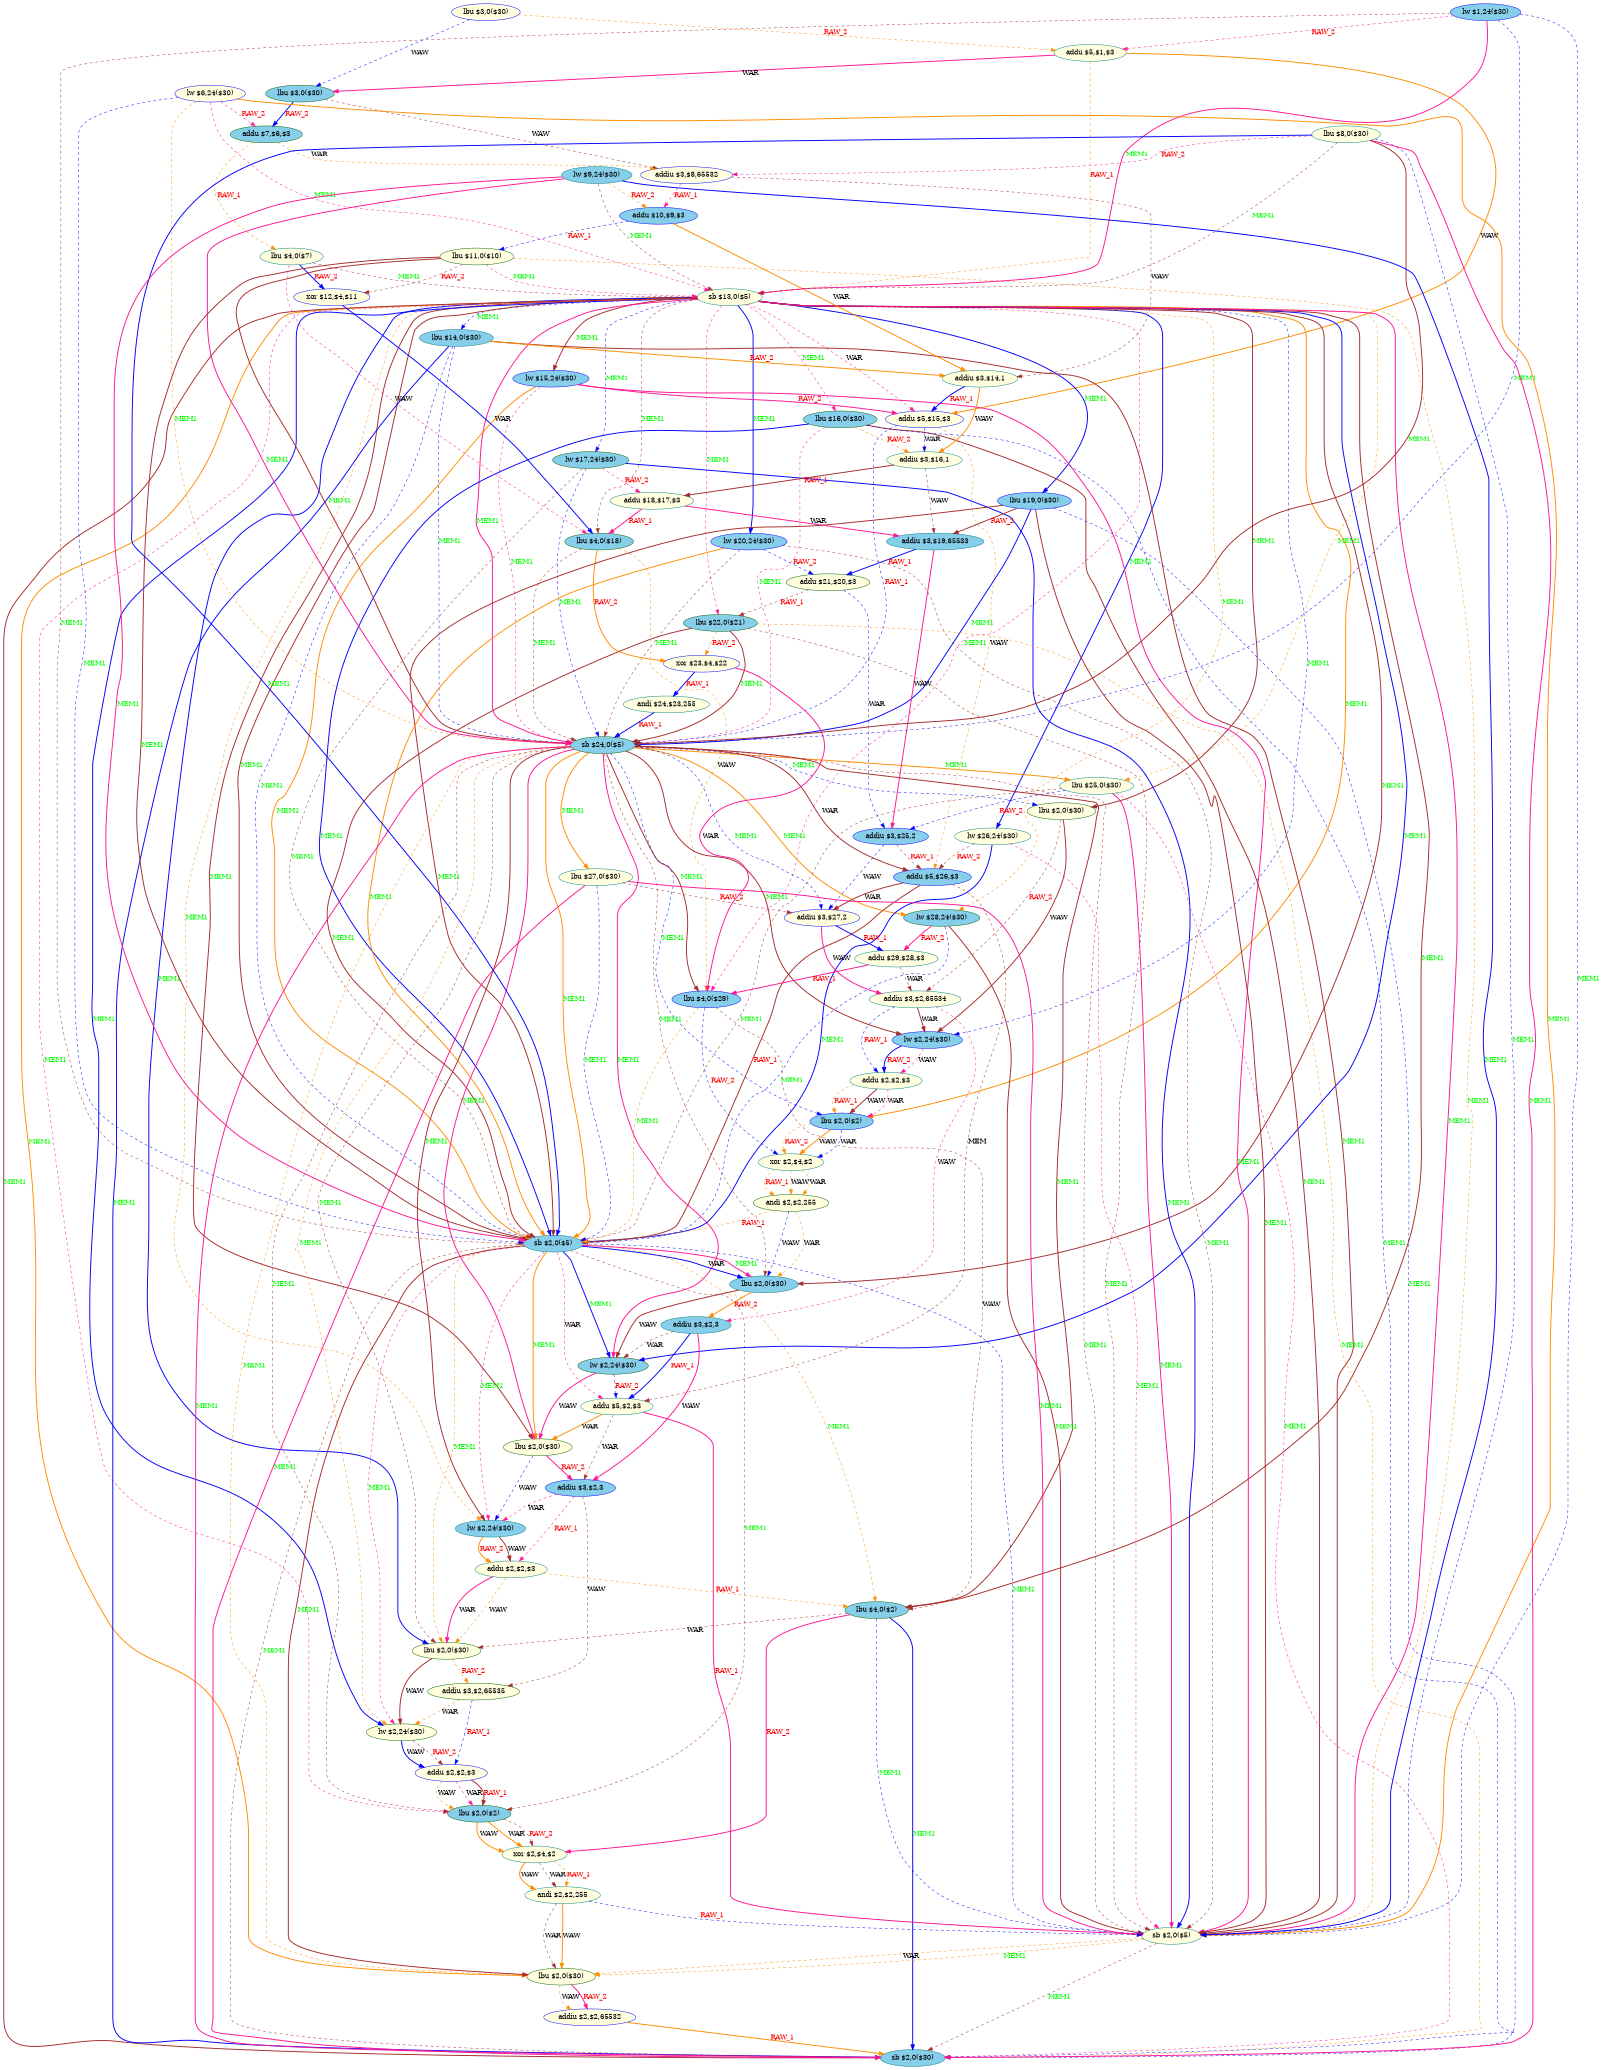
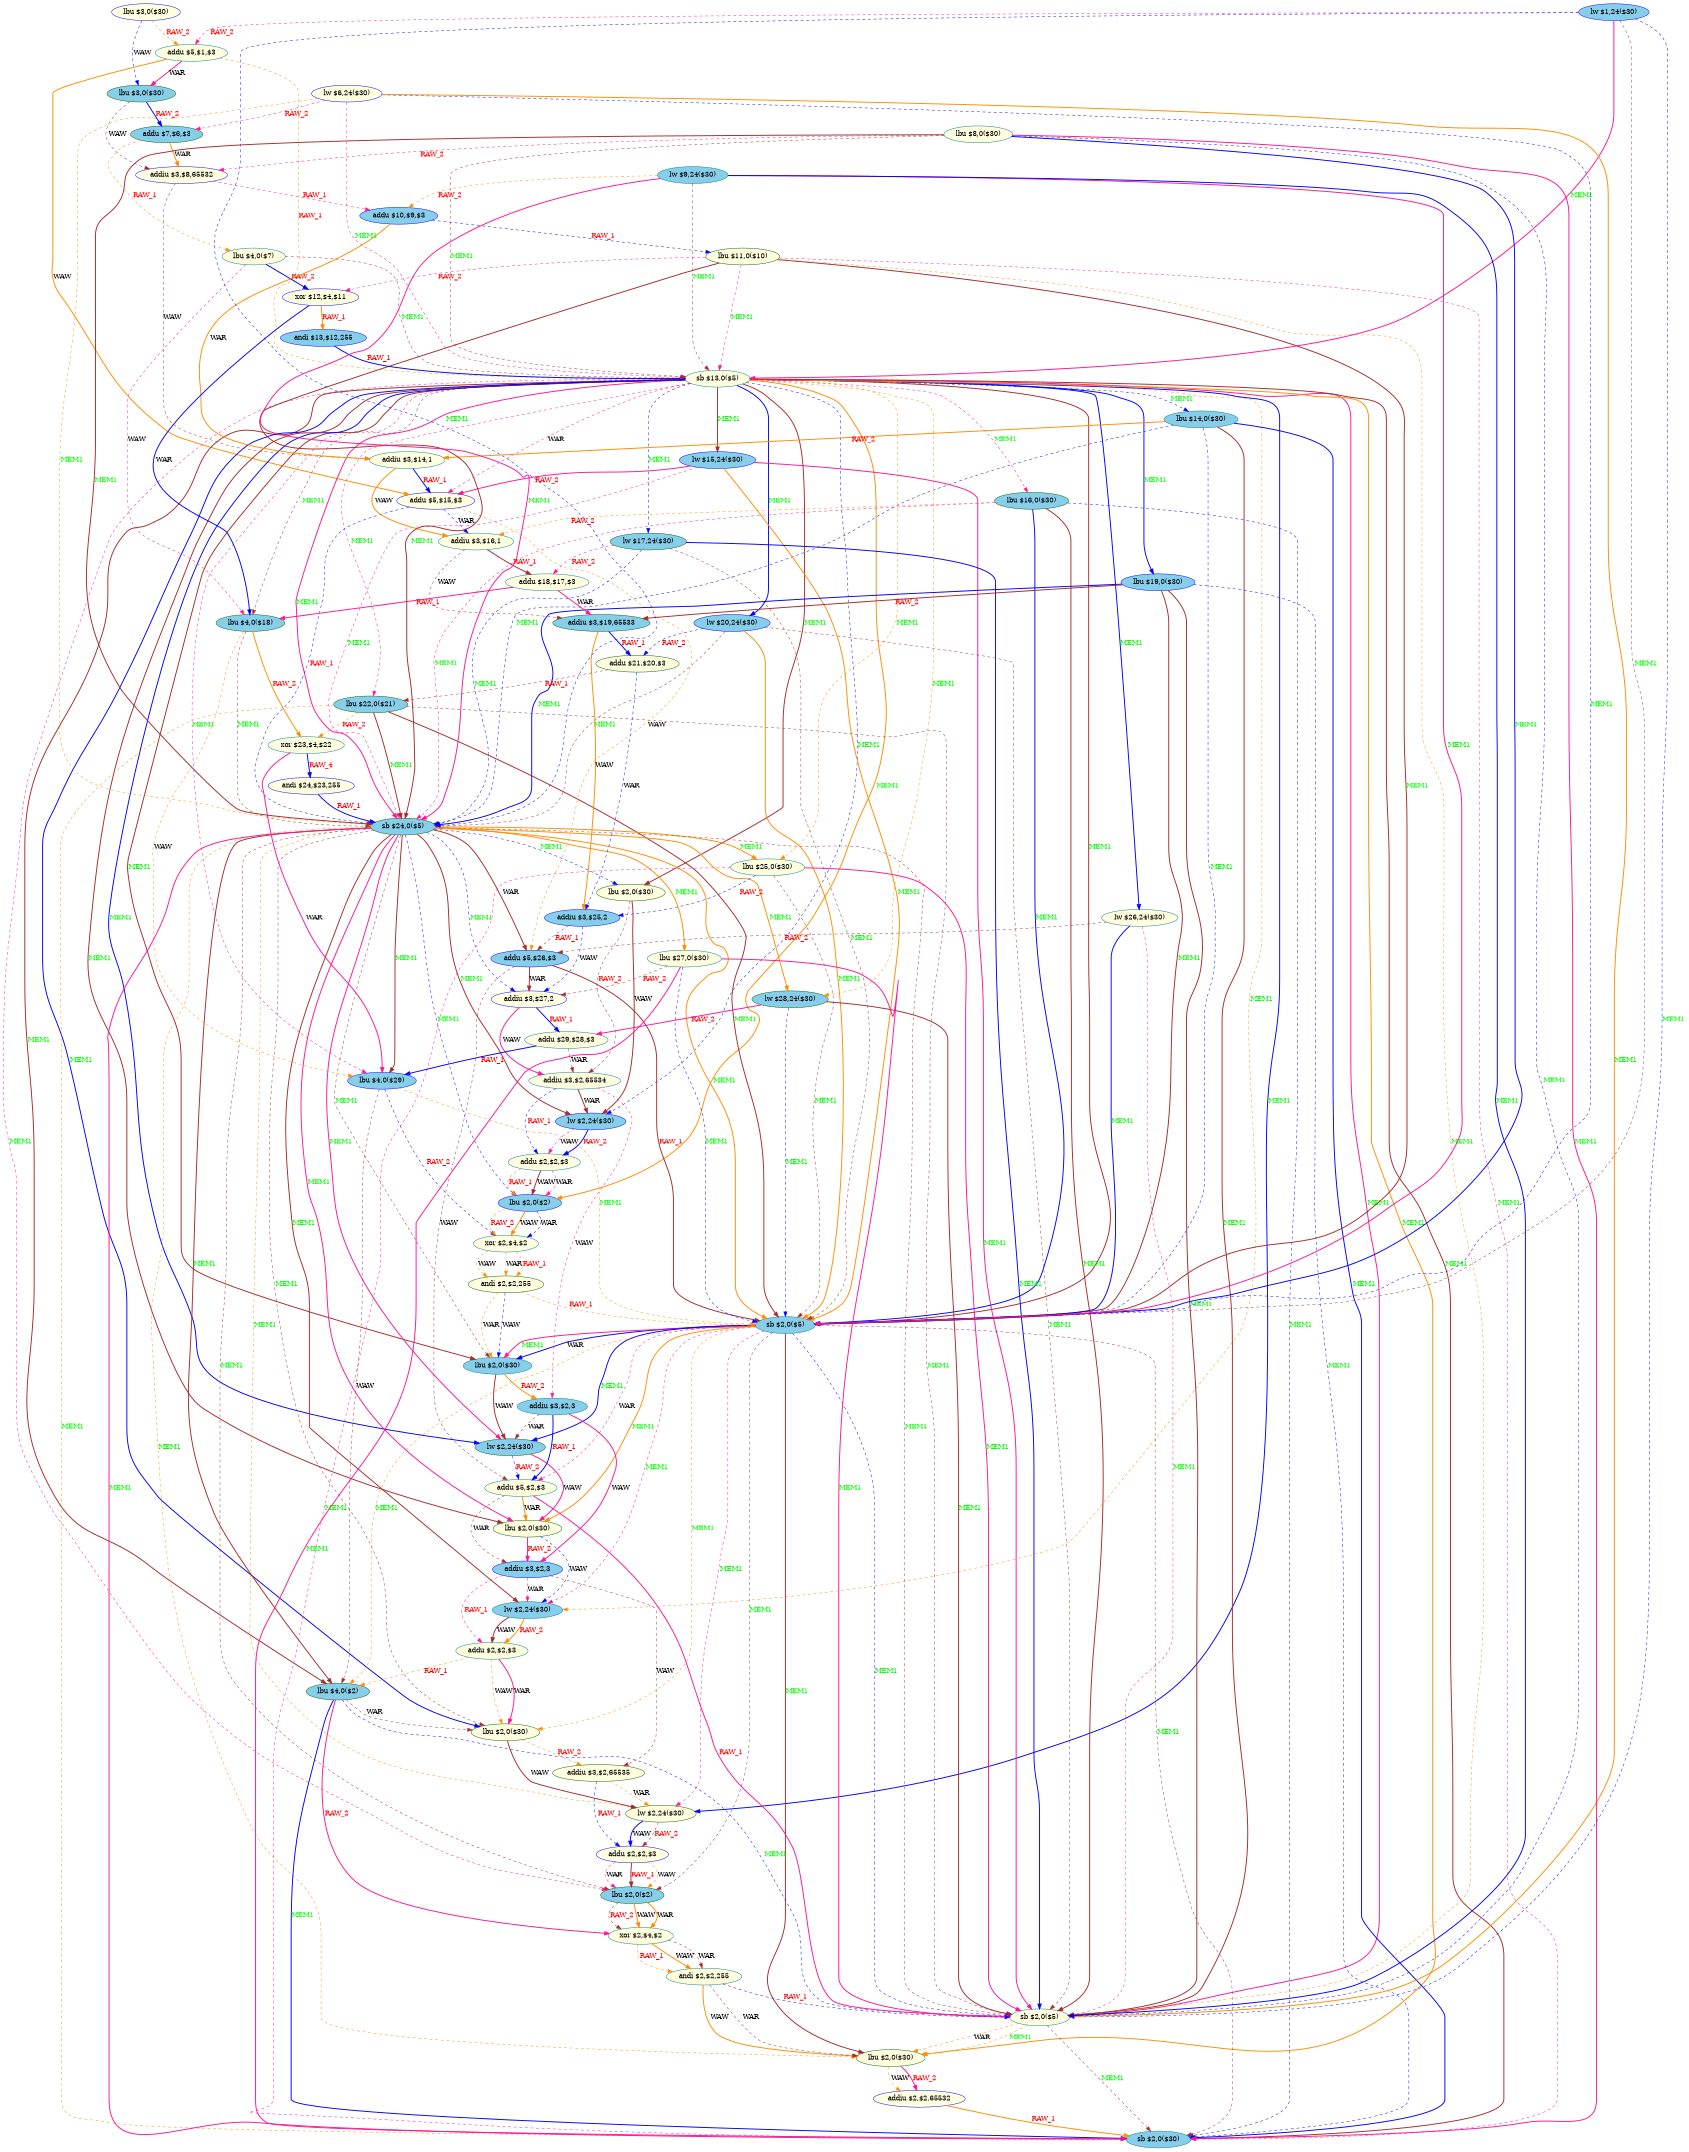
(462, 164) -> (174, 154)
(424, 280) -> (527, 265)
none -> (323, 338)
(935, 542) -> (601, 623)
(702, 664) -> (306, 745)
(698, 684) -> (321, 766)
(913, 687) -> (596, 768)
(667, 704) -> (311, 786)
(802, 979) -> (473, 1059)
none -> (1480, 1051)
(977, 1142) -> (449, 1223)
